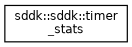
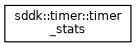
(66, 24) -> (68, 24)
